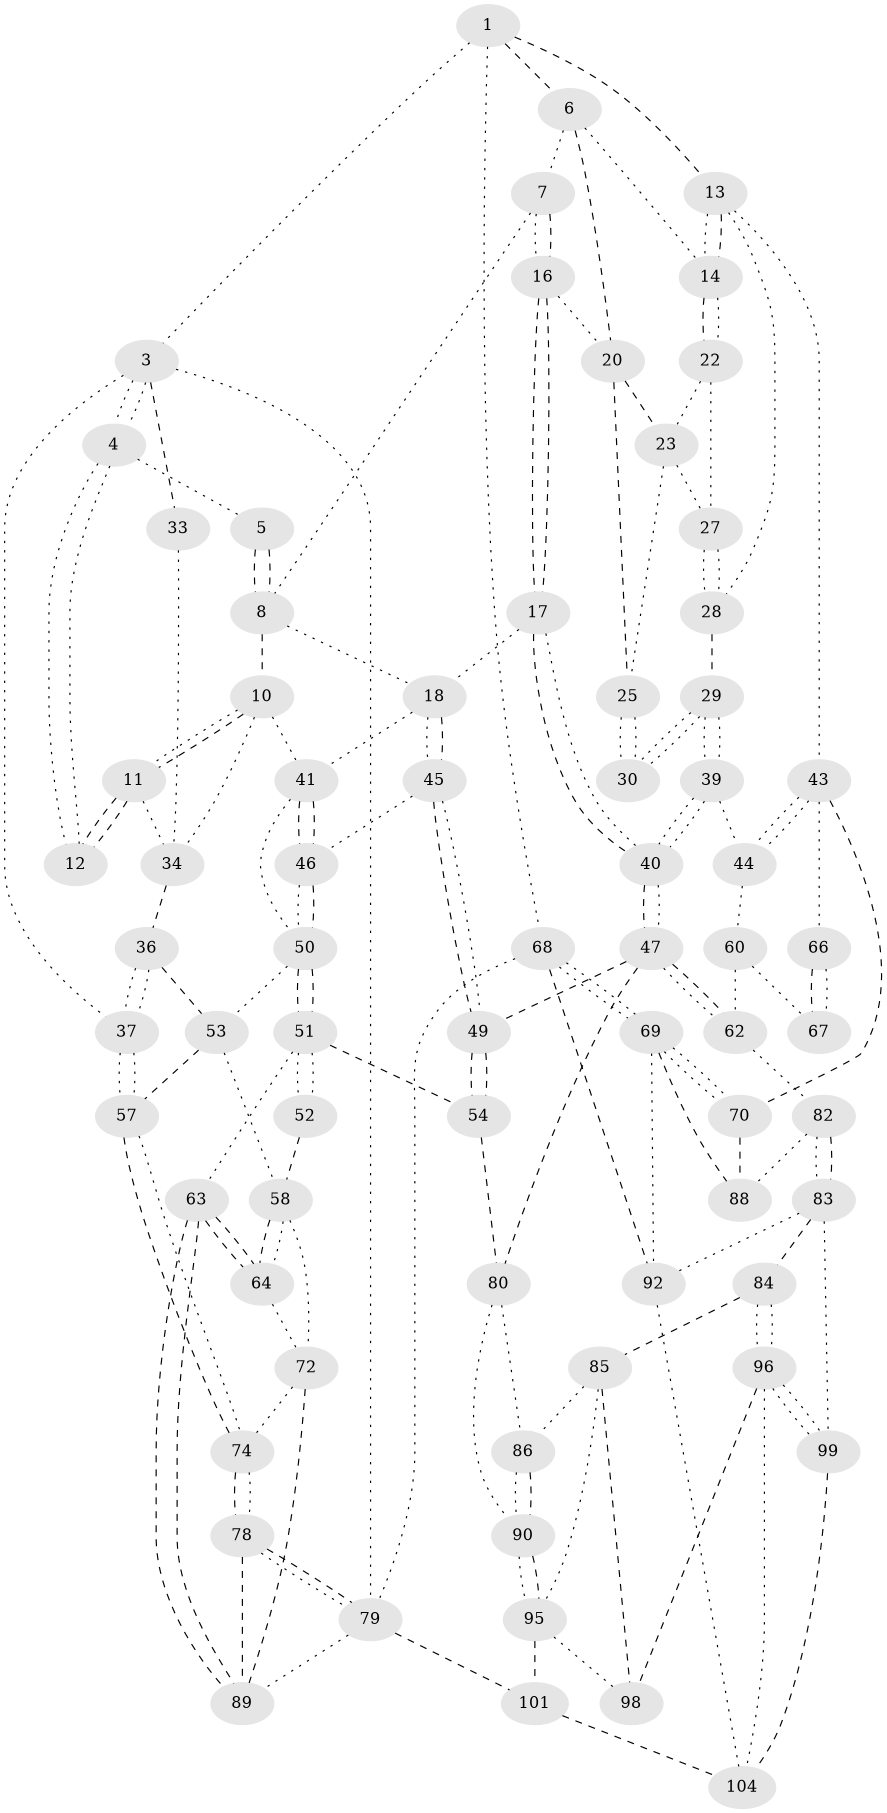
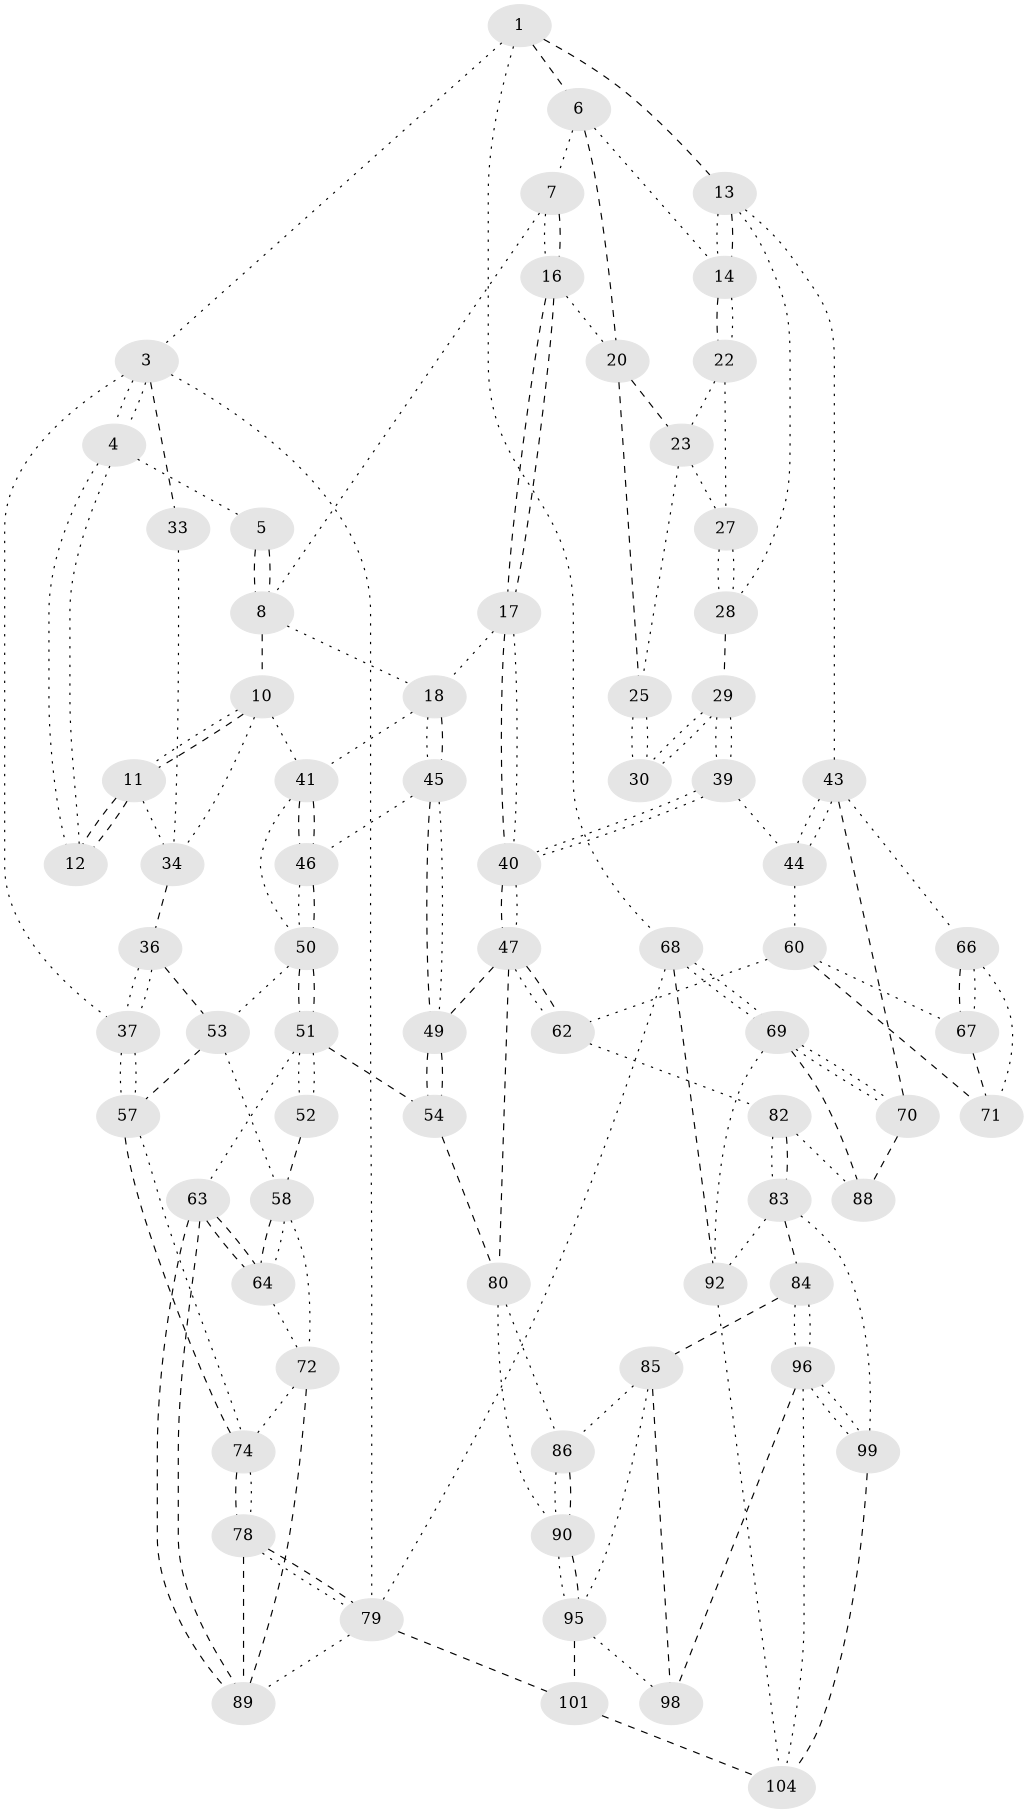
none -> (992, 1116)
